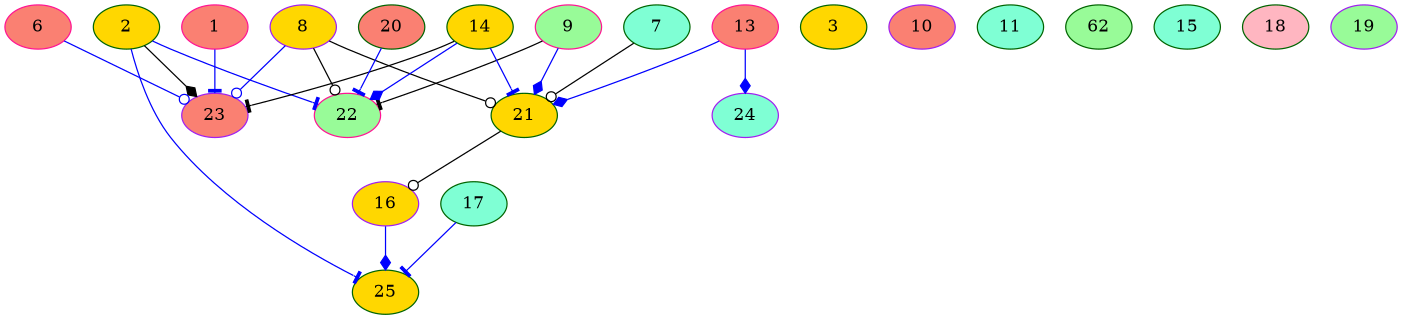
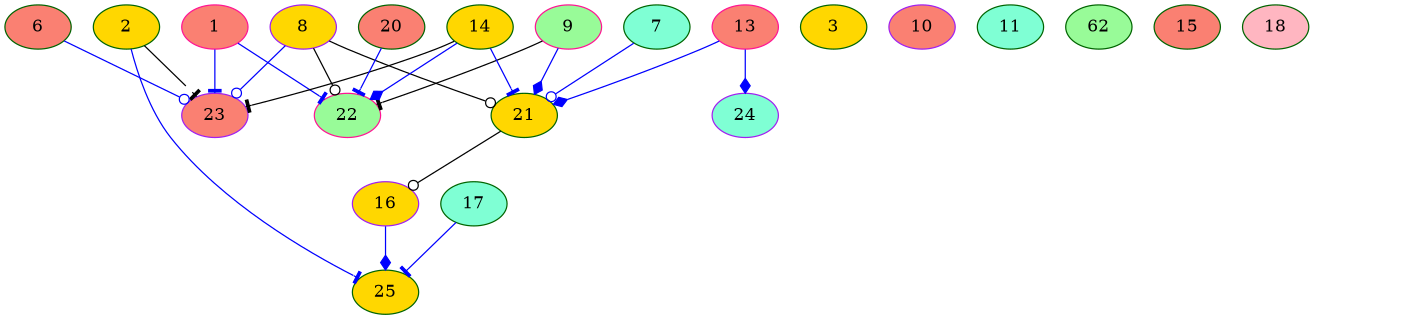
(38, 27) -> (38, 27)
(1187, 27) -> (1187, 27)
(1364, 27) -> none
(165, 66) -> (165, 66)
(595, 69) -> (595, 69)
(232, 73) -> (279, 70)
